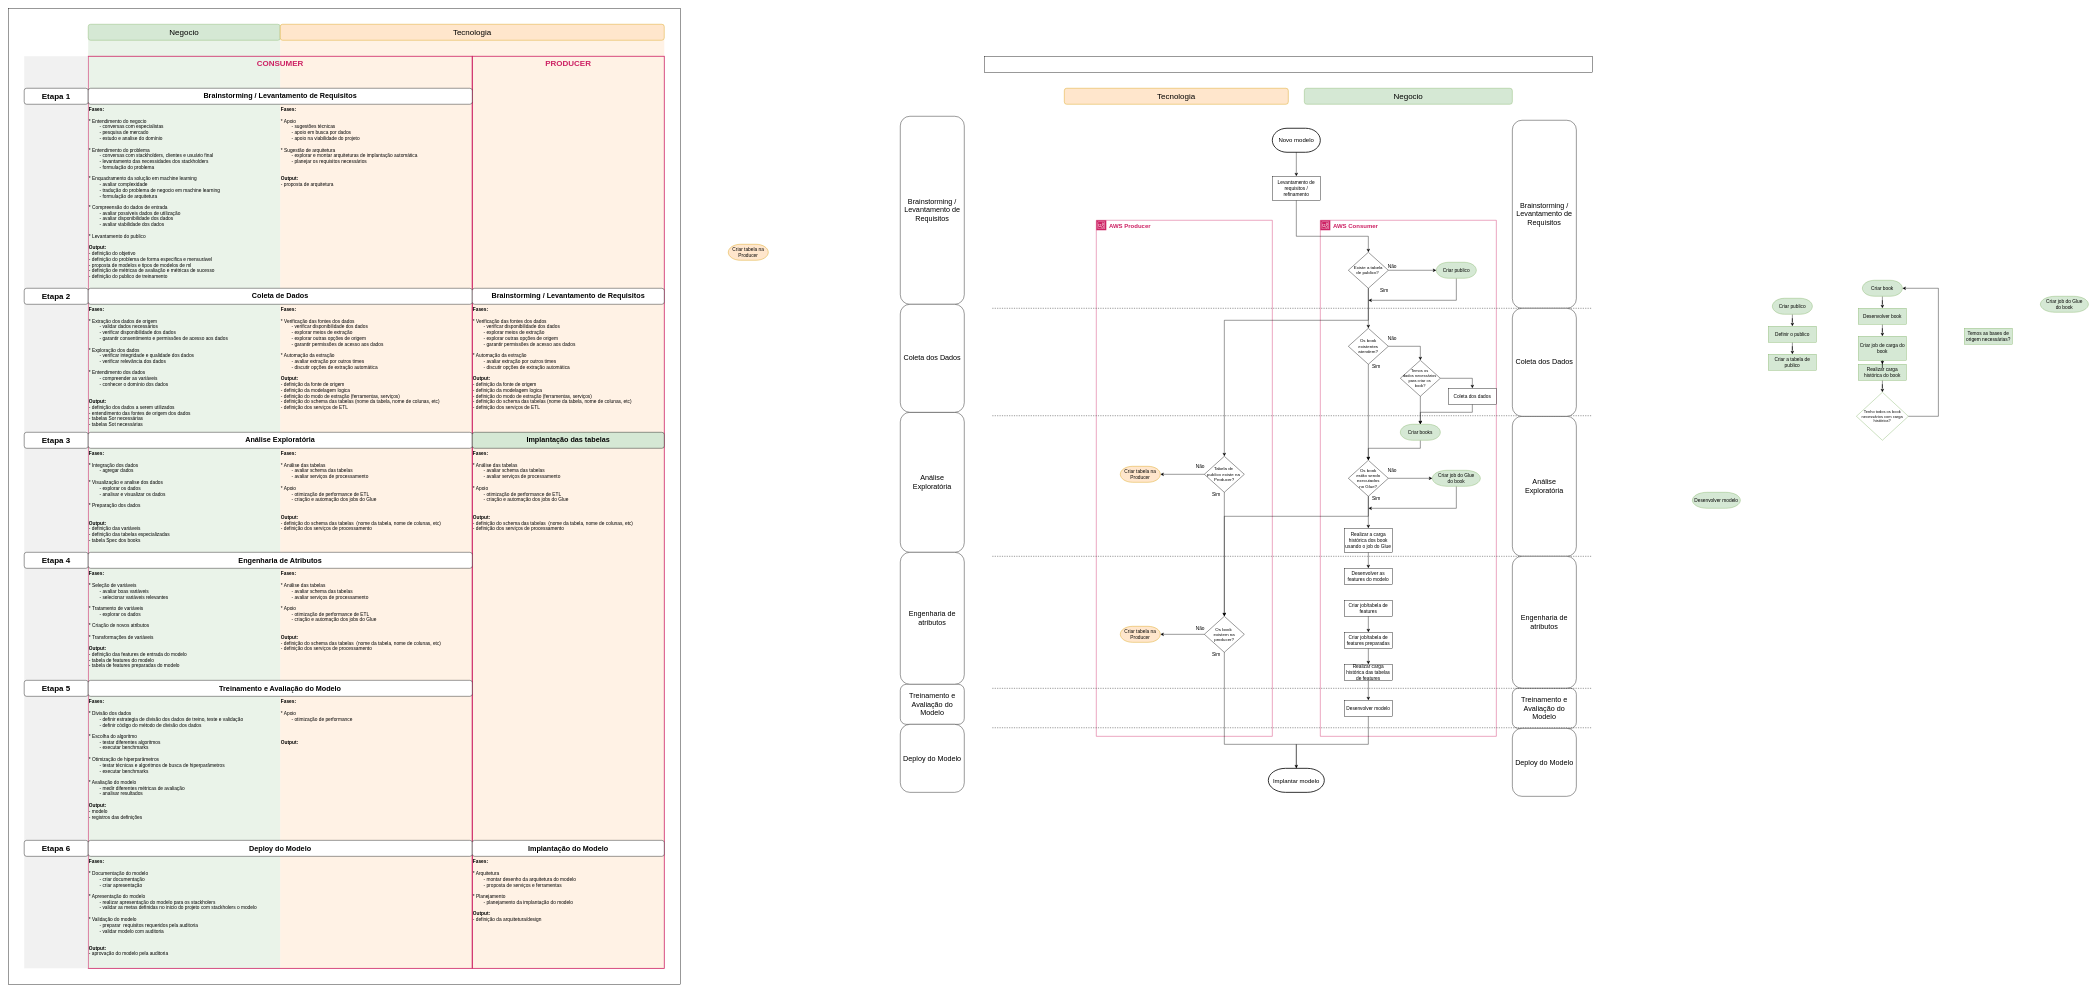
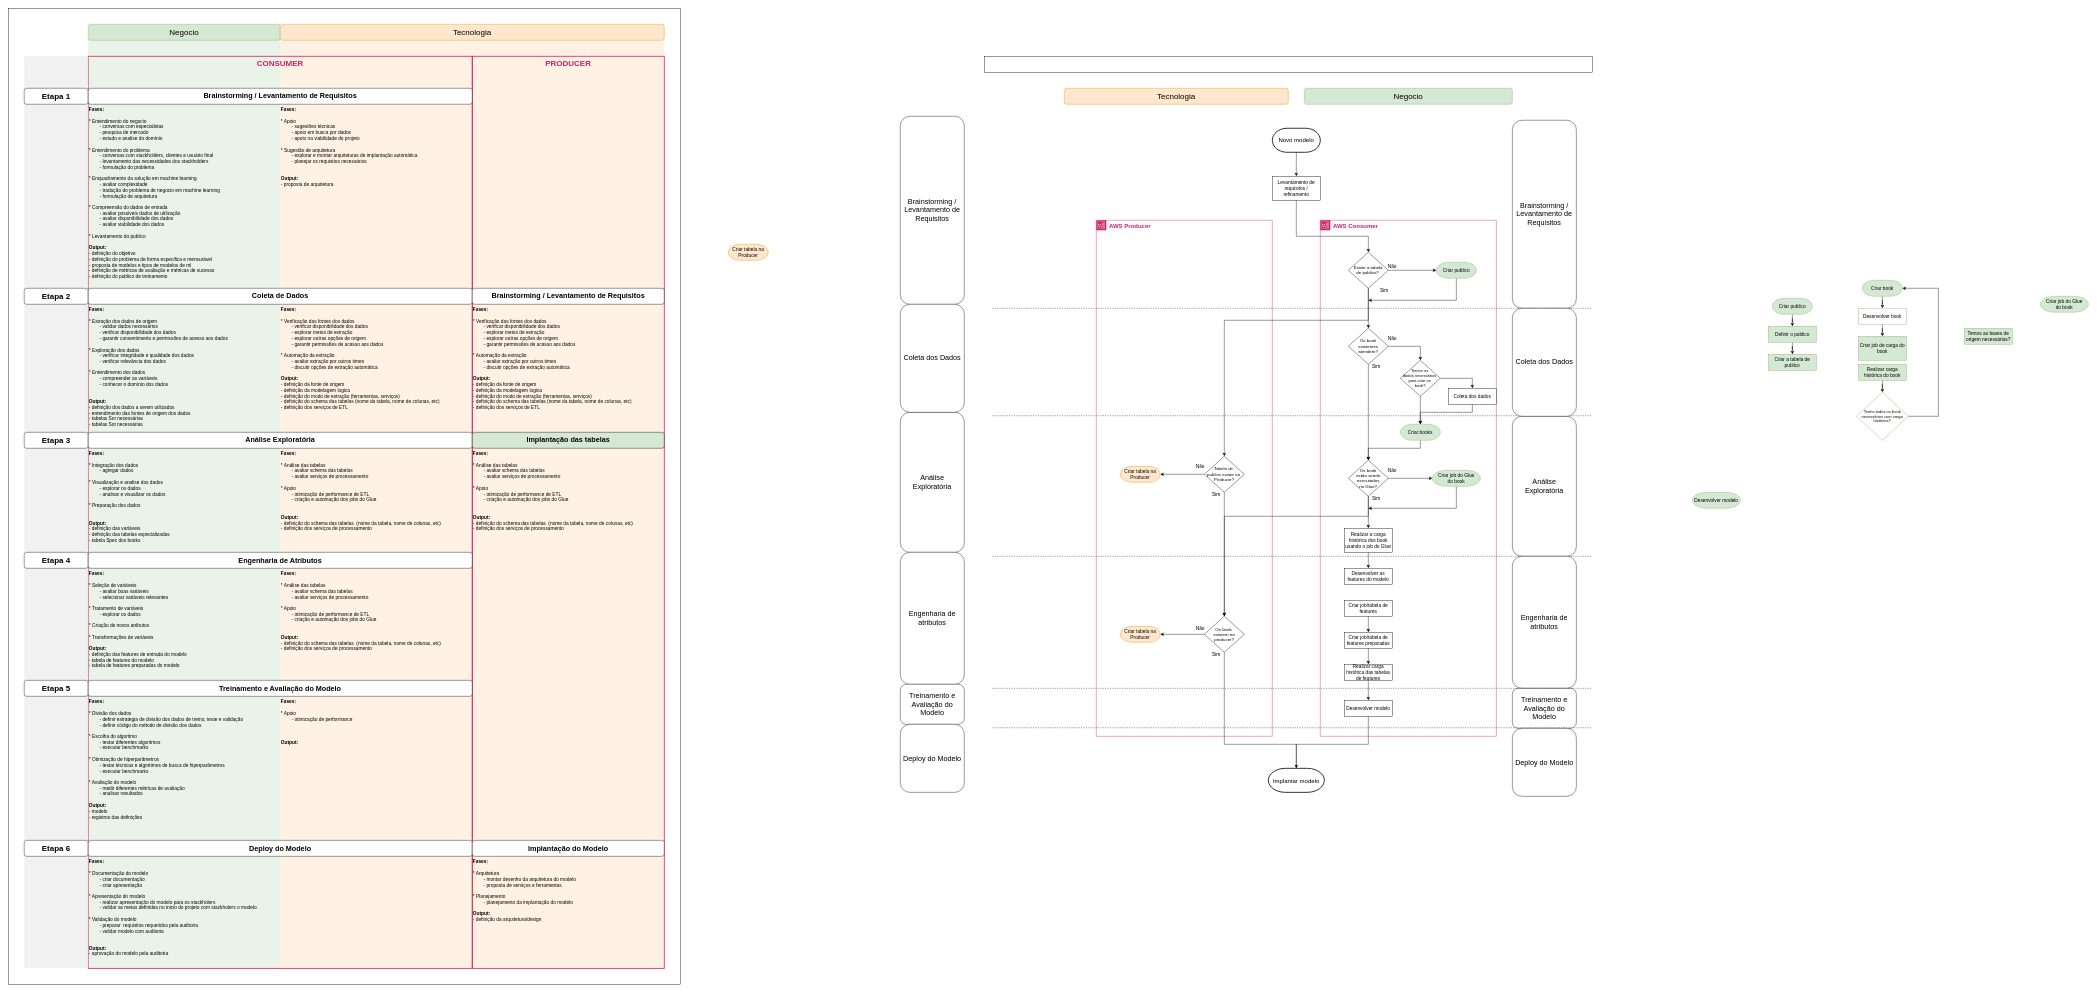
(1882, 316) -> (1882, 316)
(1882, 364) -> none
